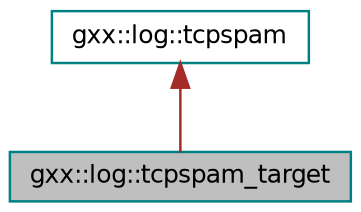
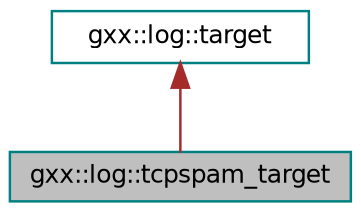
(180, 37) -> (180, 37)
